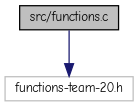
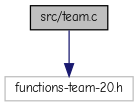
(69, 18) -> (69, 18)
